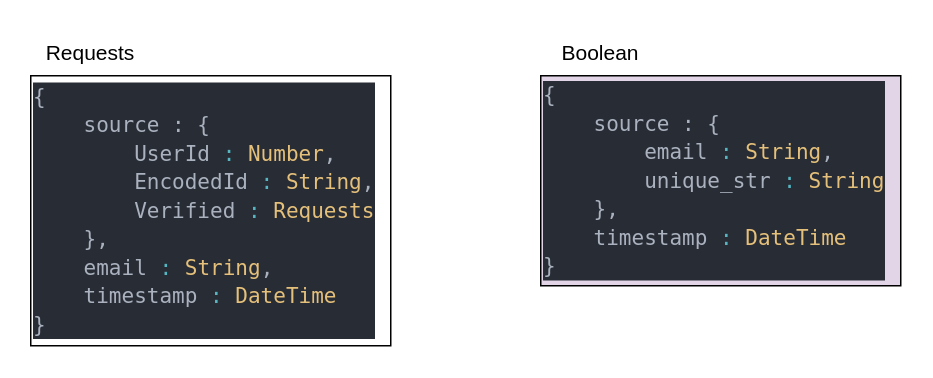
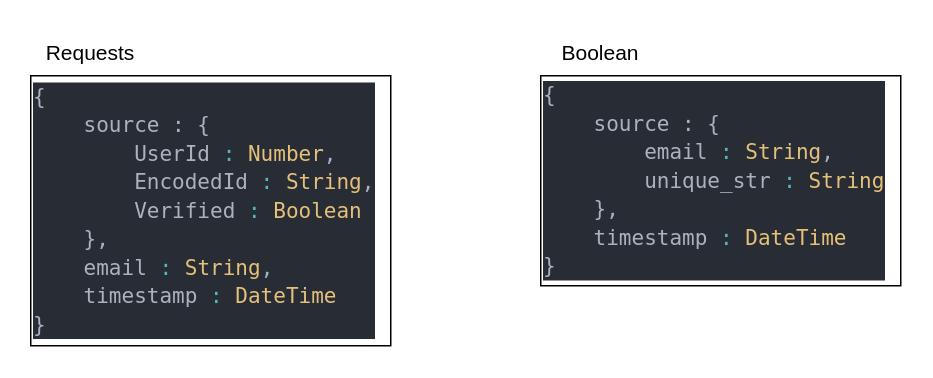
(721, 181) -> (721, 181)
(123, 211) -> (123, 211)
